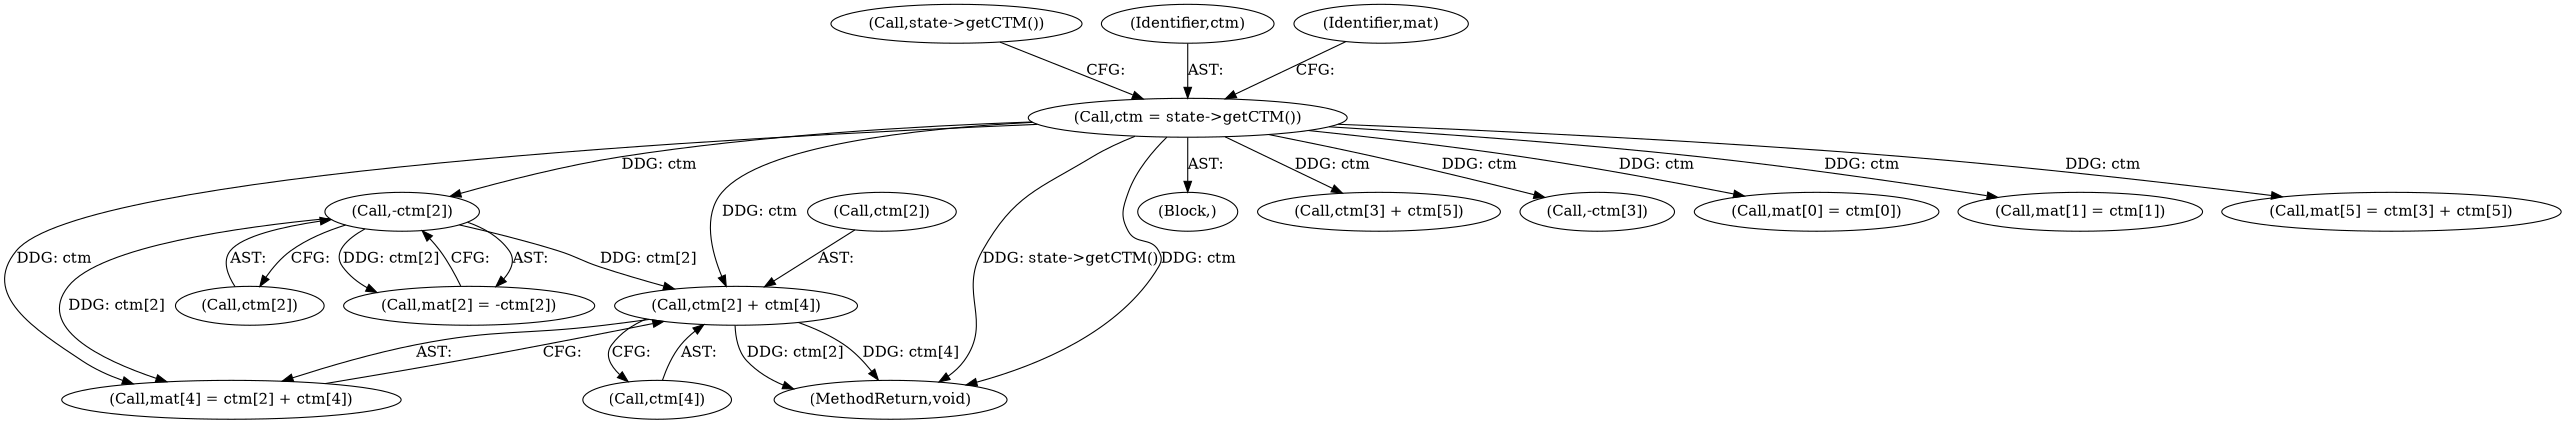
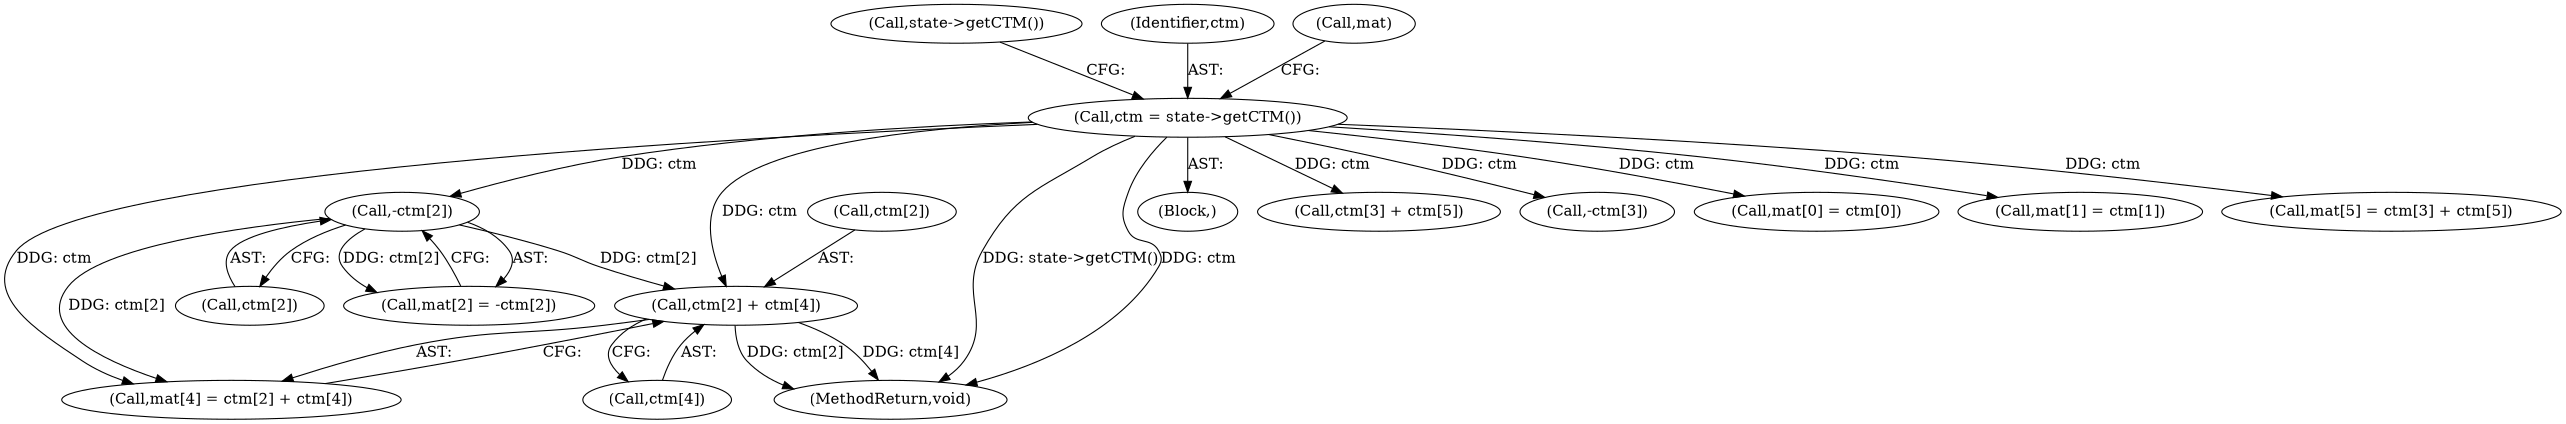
(1381, 24) -> (1354, 24)
